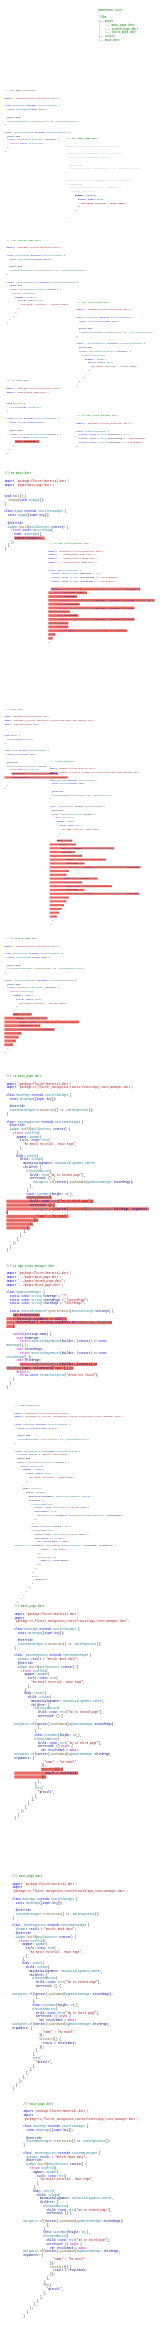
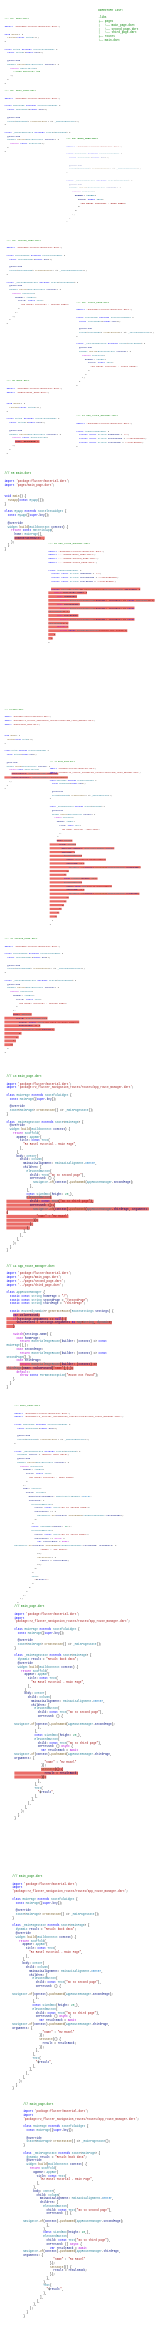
none -> (47, 49)
